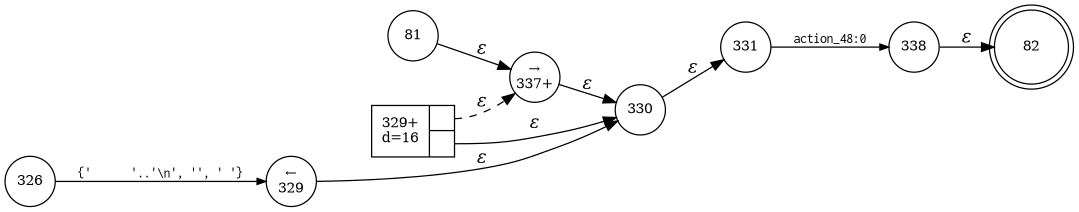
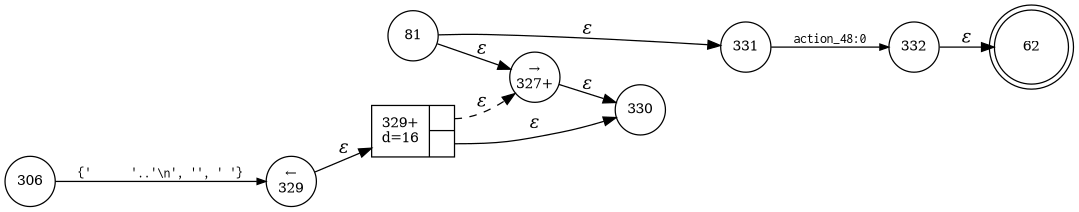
(914, 47) -> (914, 47)
(1031, 47) -> (1031, 47)
(535, 77) -> (535, 77)
(688, 82) -> (573, 38)
(465, 171) -> (337, 163)
(30, 181) -> (30, 181)
